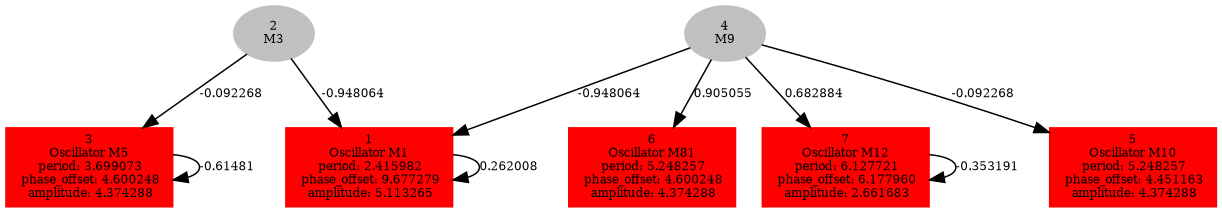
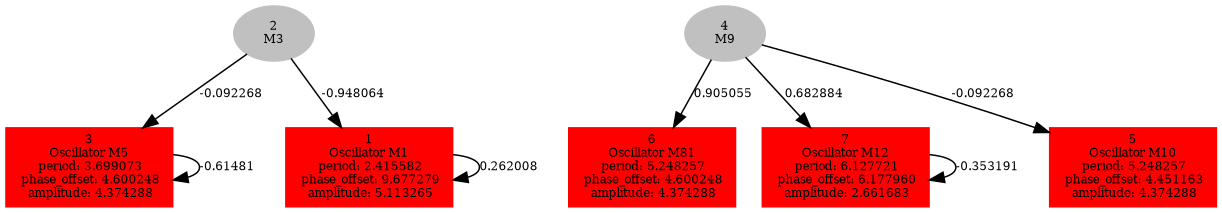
(579, 89) -> none
(369, 167) -> (369, 167)
